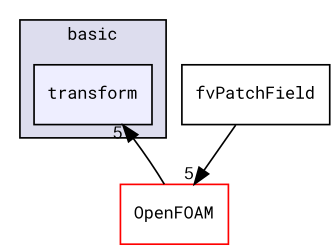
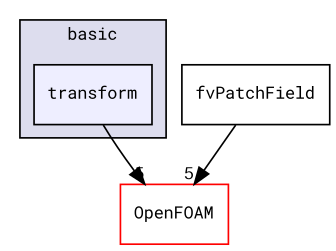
(149, 161) -> (118, 148)
